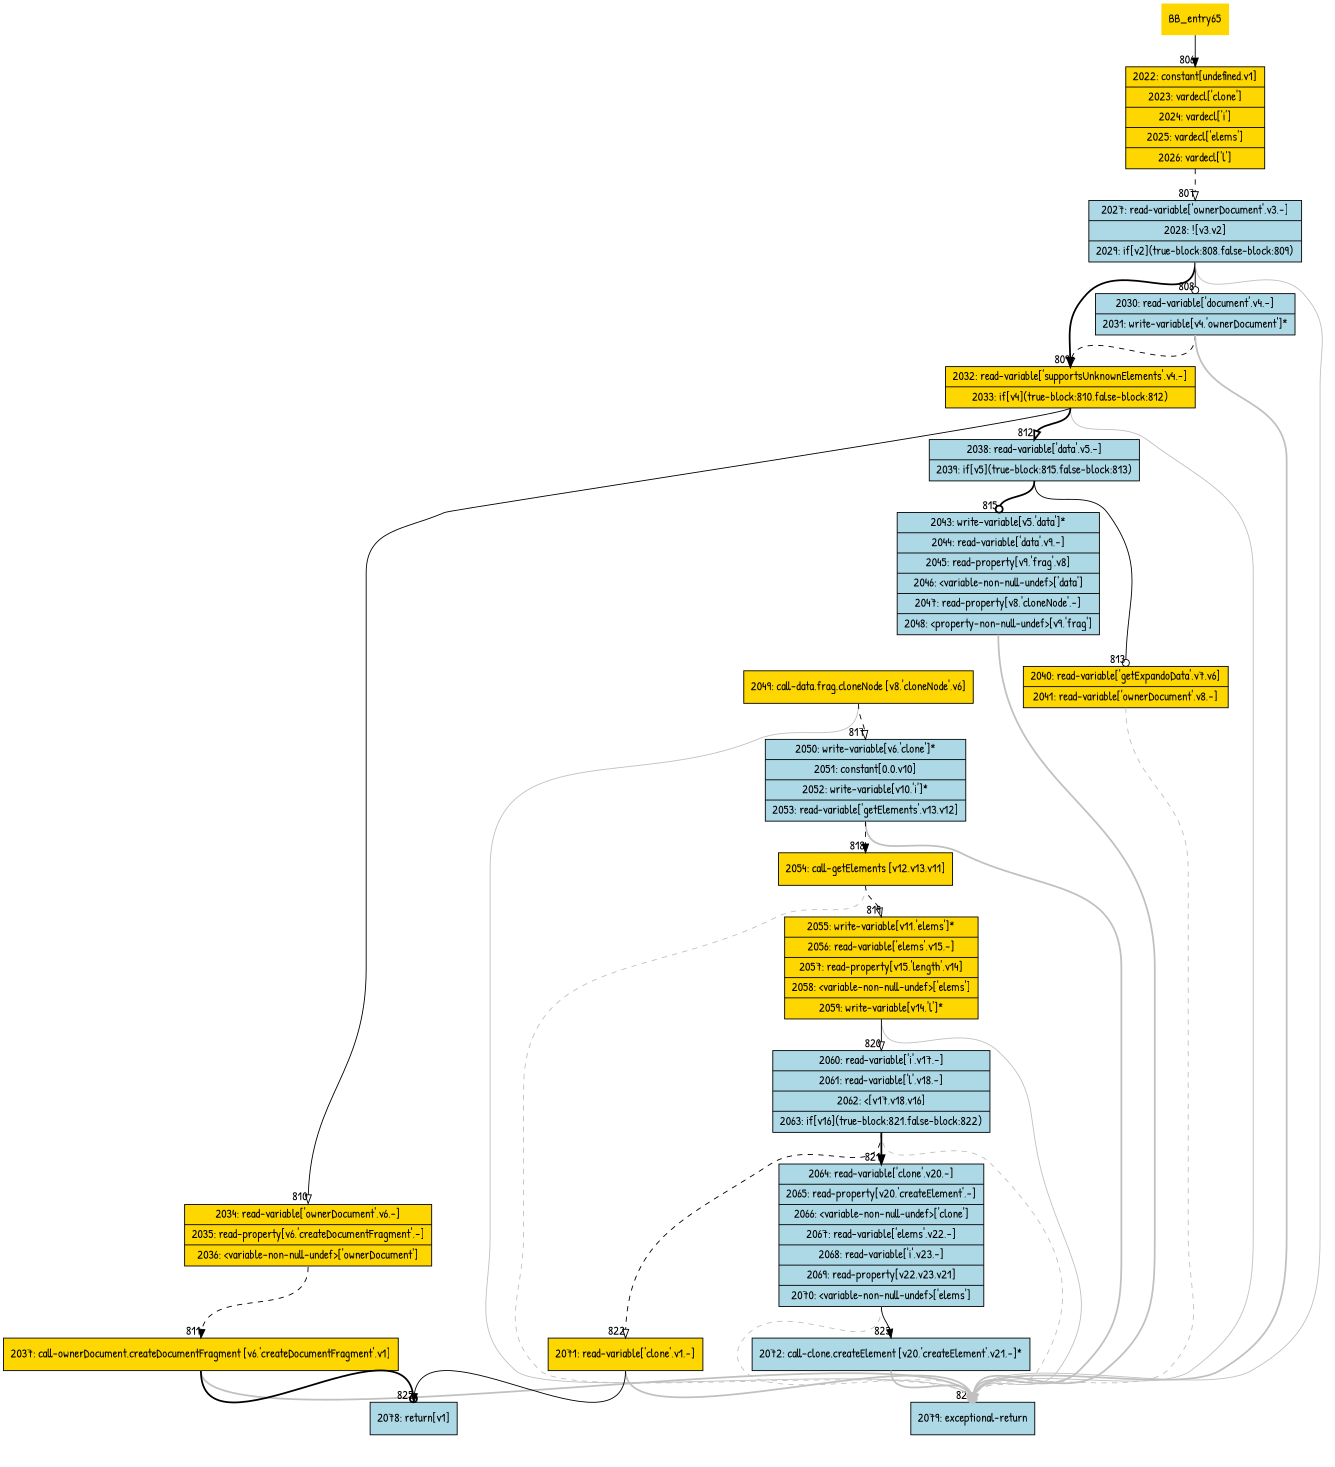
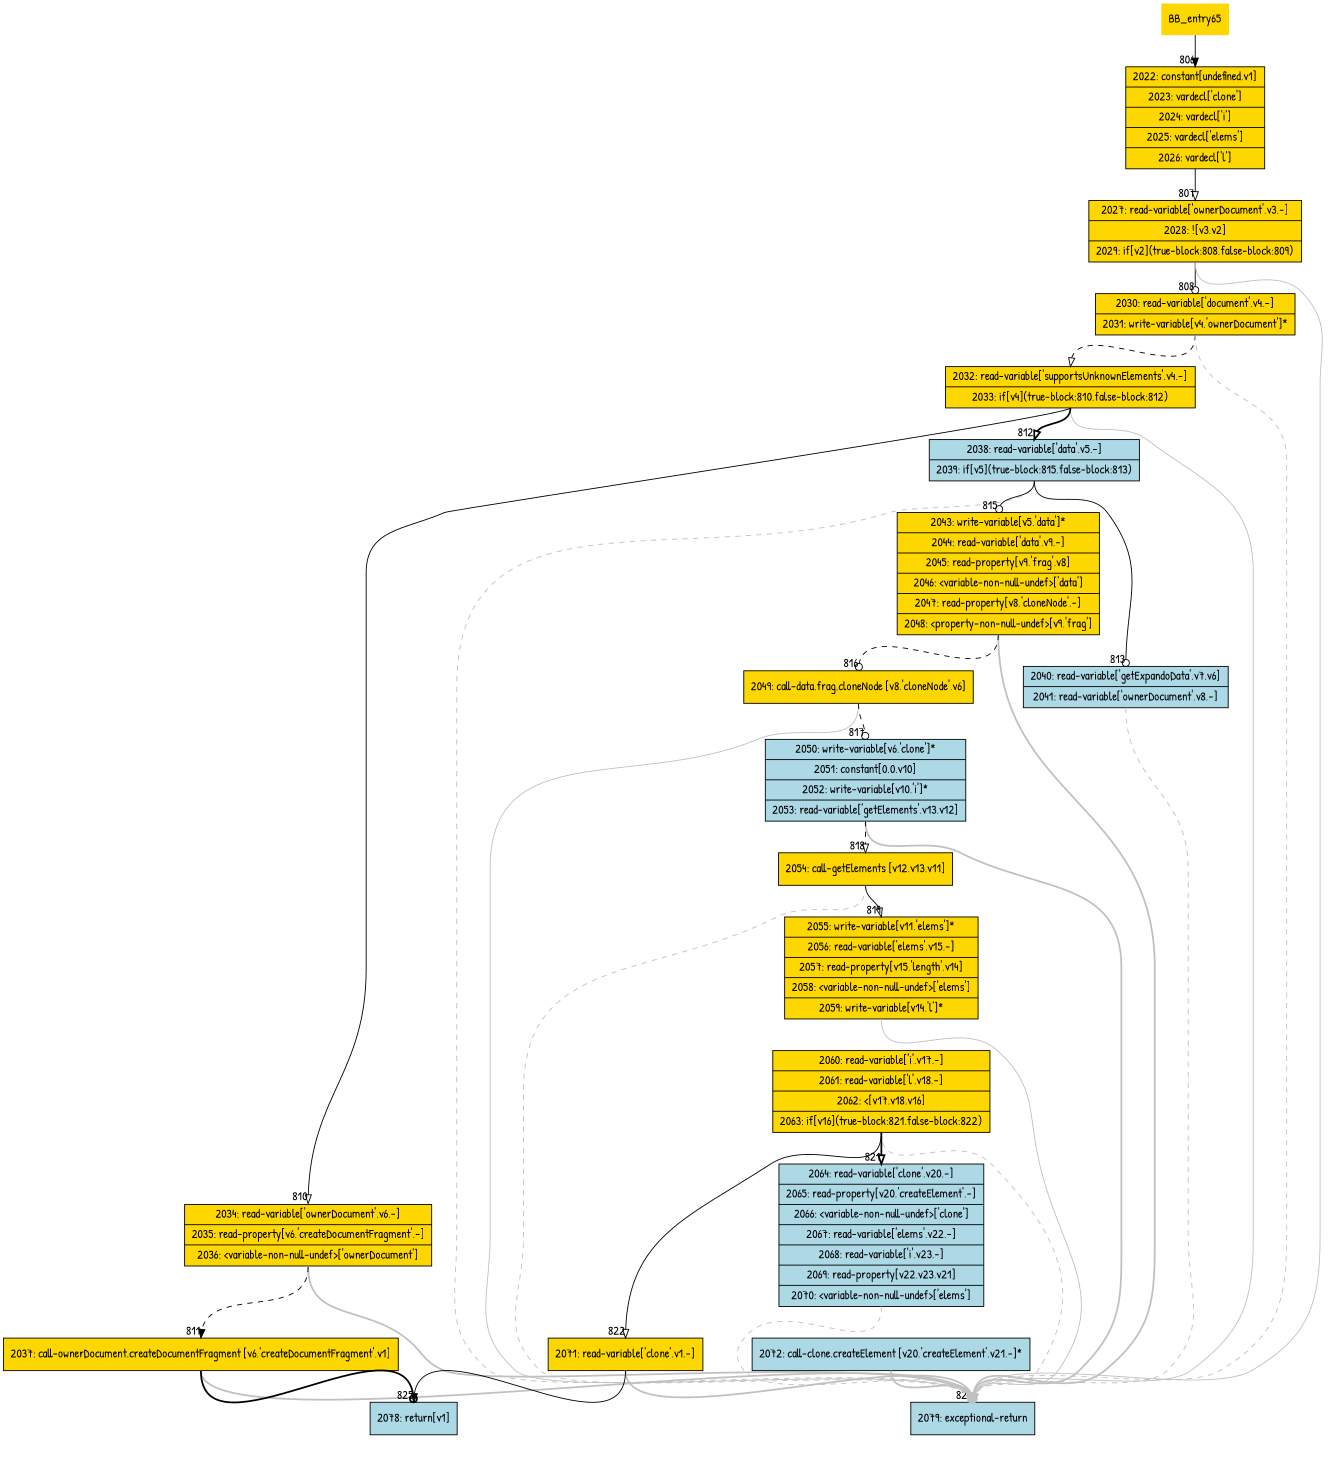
(1195, 180) -> (1195, 180)
(1195, 231) -> (1195, 231)
(1112, 282) -> none
(1195, 314) -> (1195, 314)
(1020, 496) -> (1020, 496)
(998, 574) -> (998, 574)
none -> (932, 653)
(1126, 687) -> (1126, 687)
(861, 719) -> (861, 719)
(866, 833) -> (866, 833)
(870, 898) -> (870, 898)
none -> (457, 939)
(1287, 972) -> (1287, 972)
(881, 1030) -> none
(881, 1092) -> (881, 1092)
(881, 1144) -> (881, 1144)
(726, 1192) -> (726, 1192)
(884, 1318) -> none
none -> (601, 1375)
